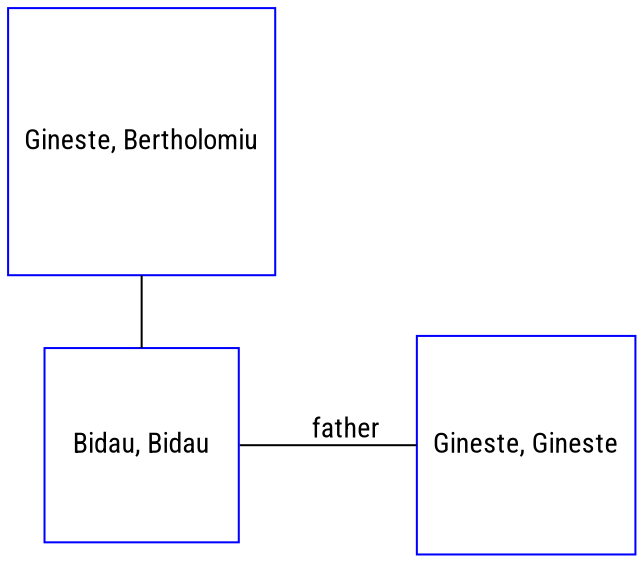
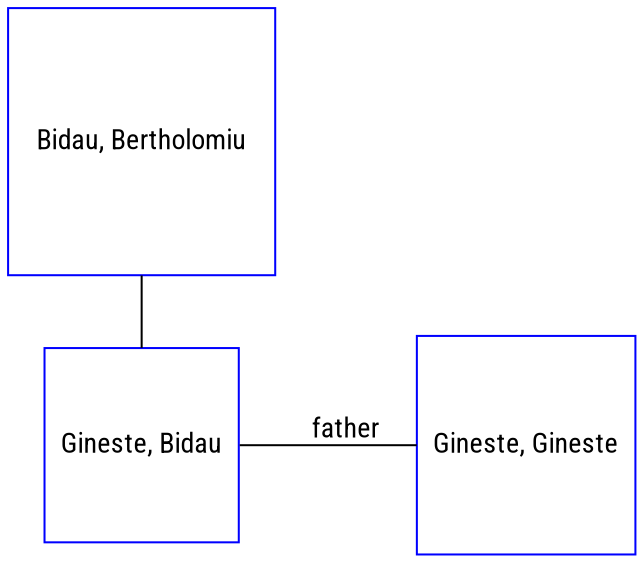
(142, 142) -> (142, 142)
(142, 445) -> (142, 445)
